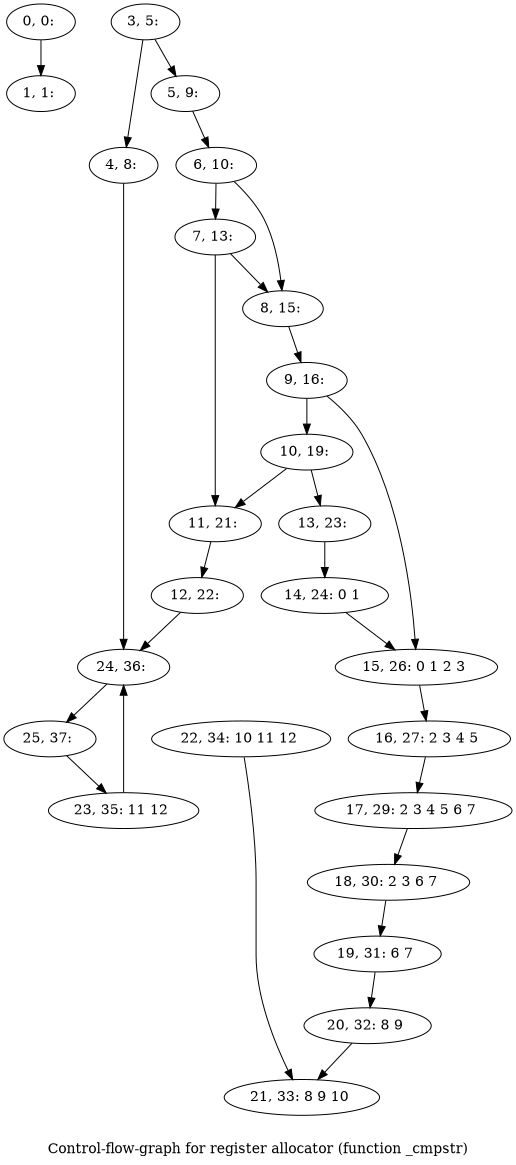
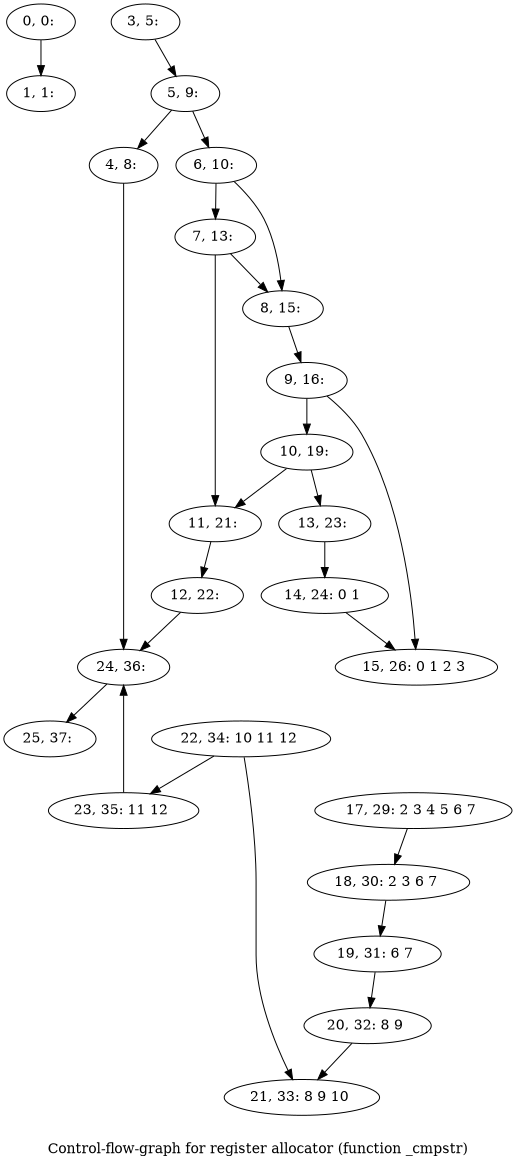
(135, 88) -> (158, 125)
(429, 739) -> none
(83, 771) -> (187, 772)
